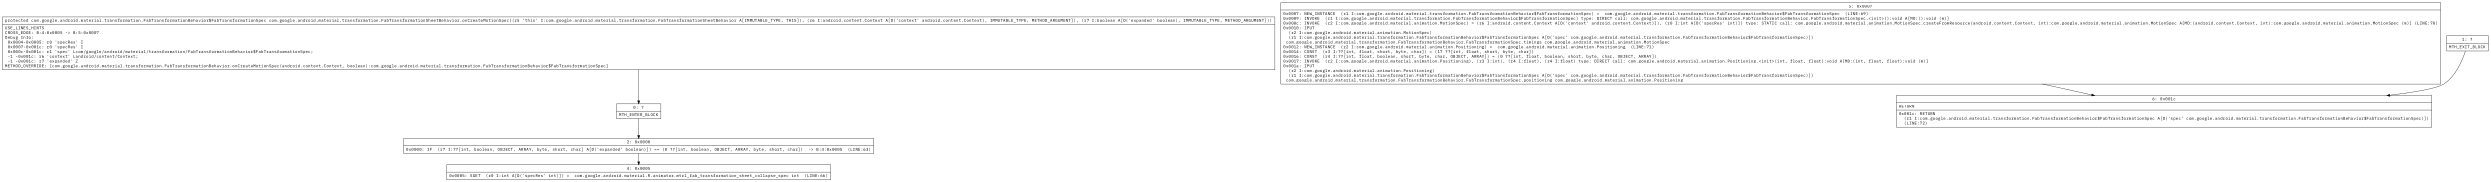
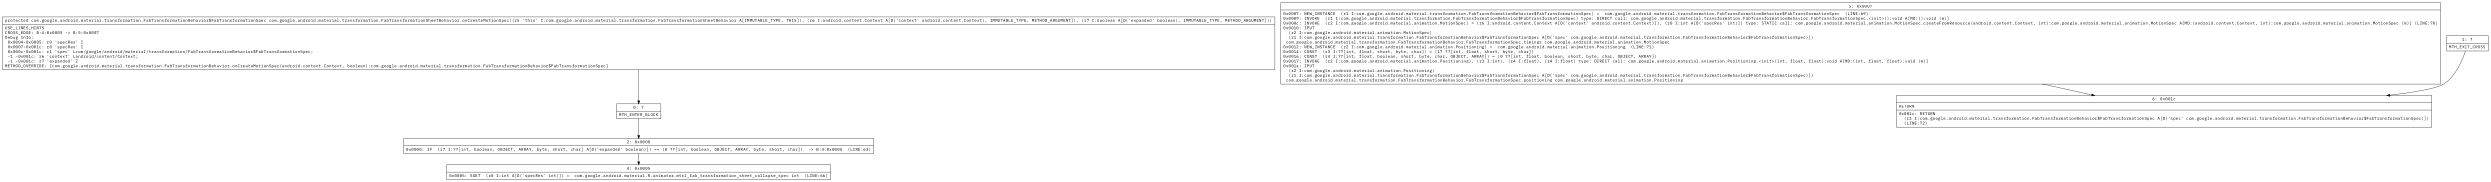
(2467, 47) -> (2467, 47)
